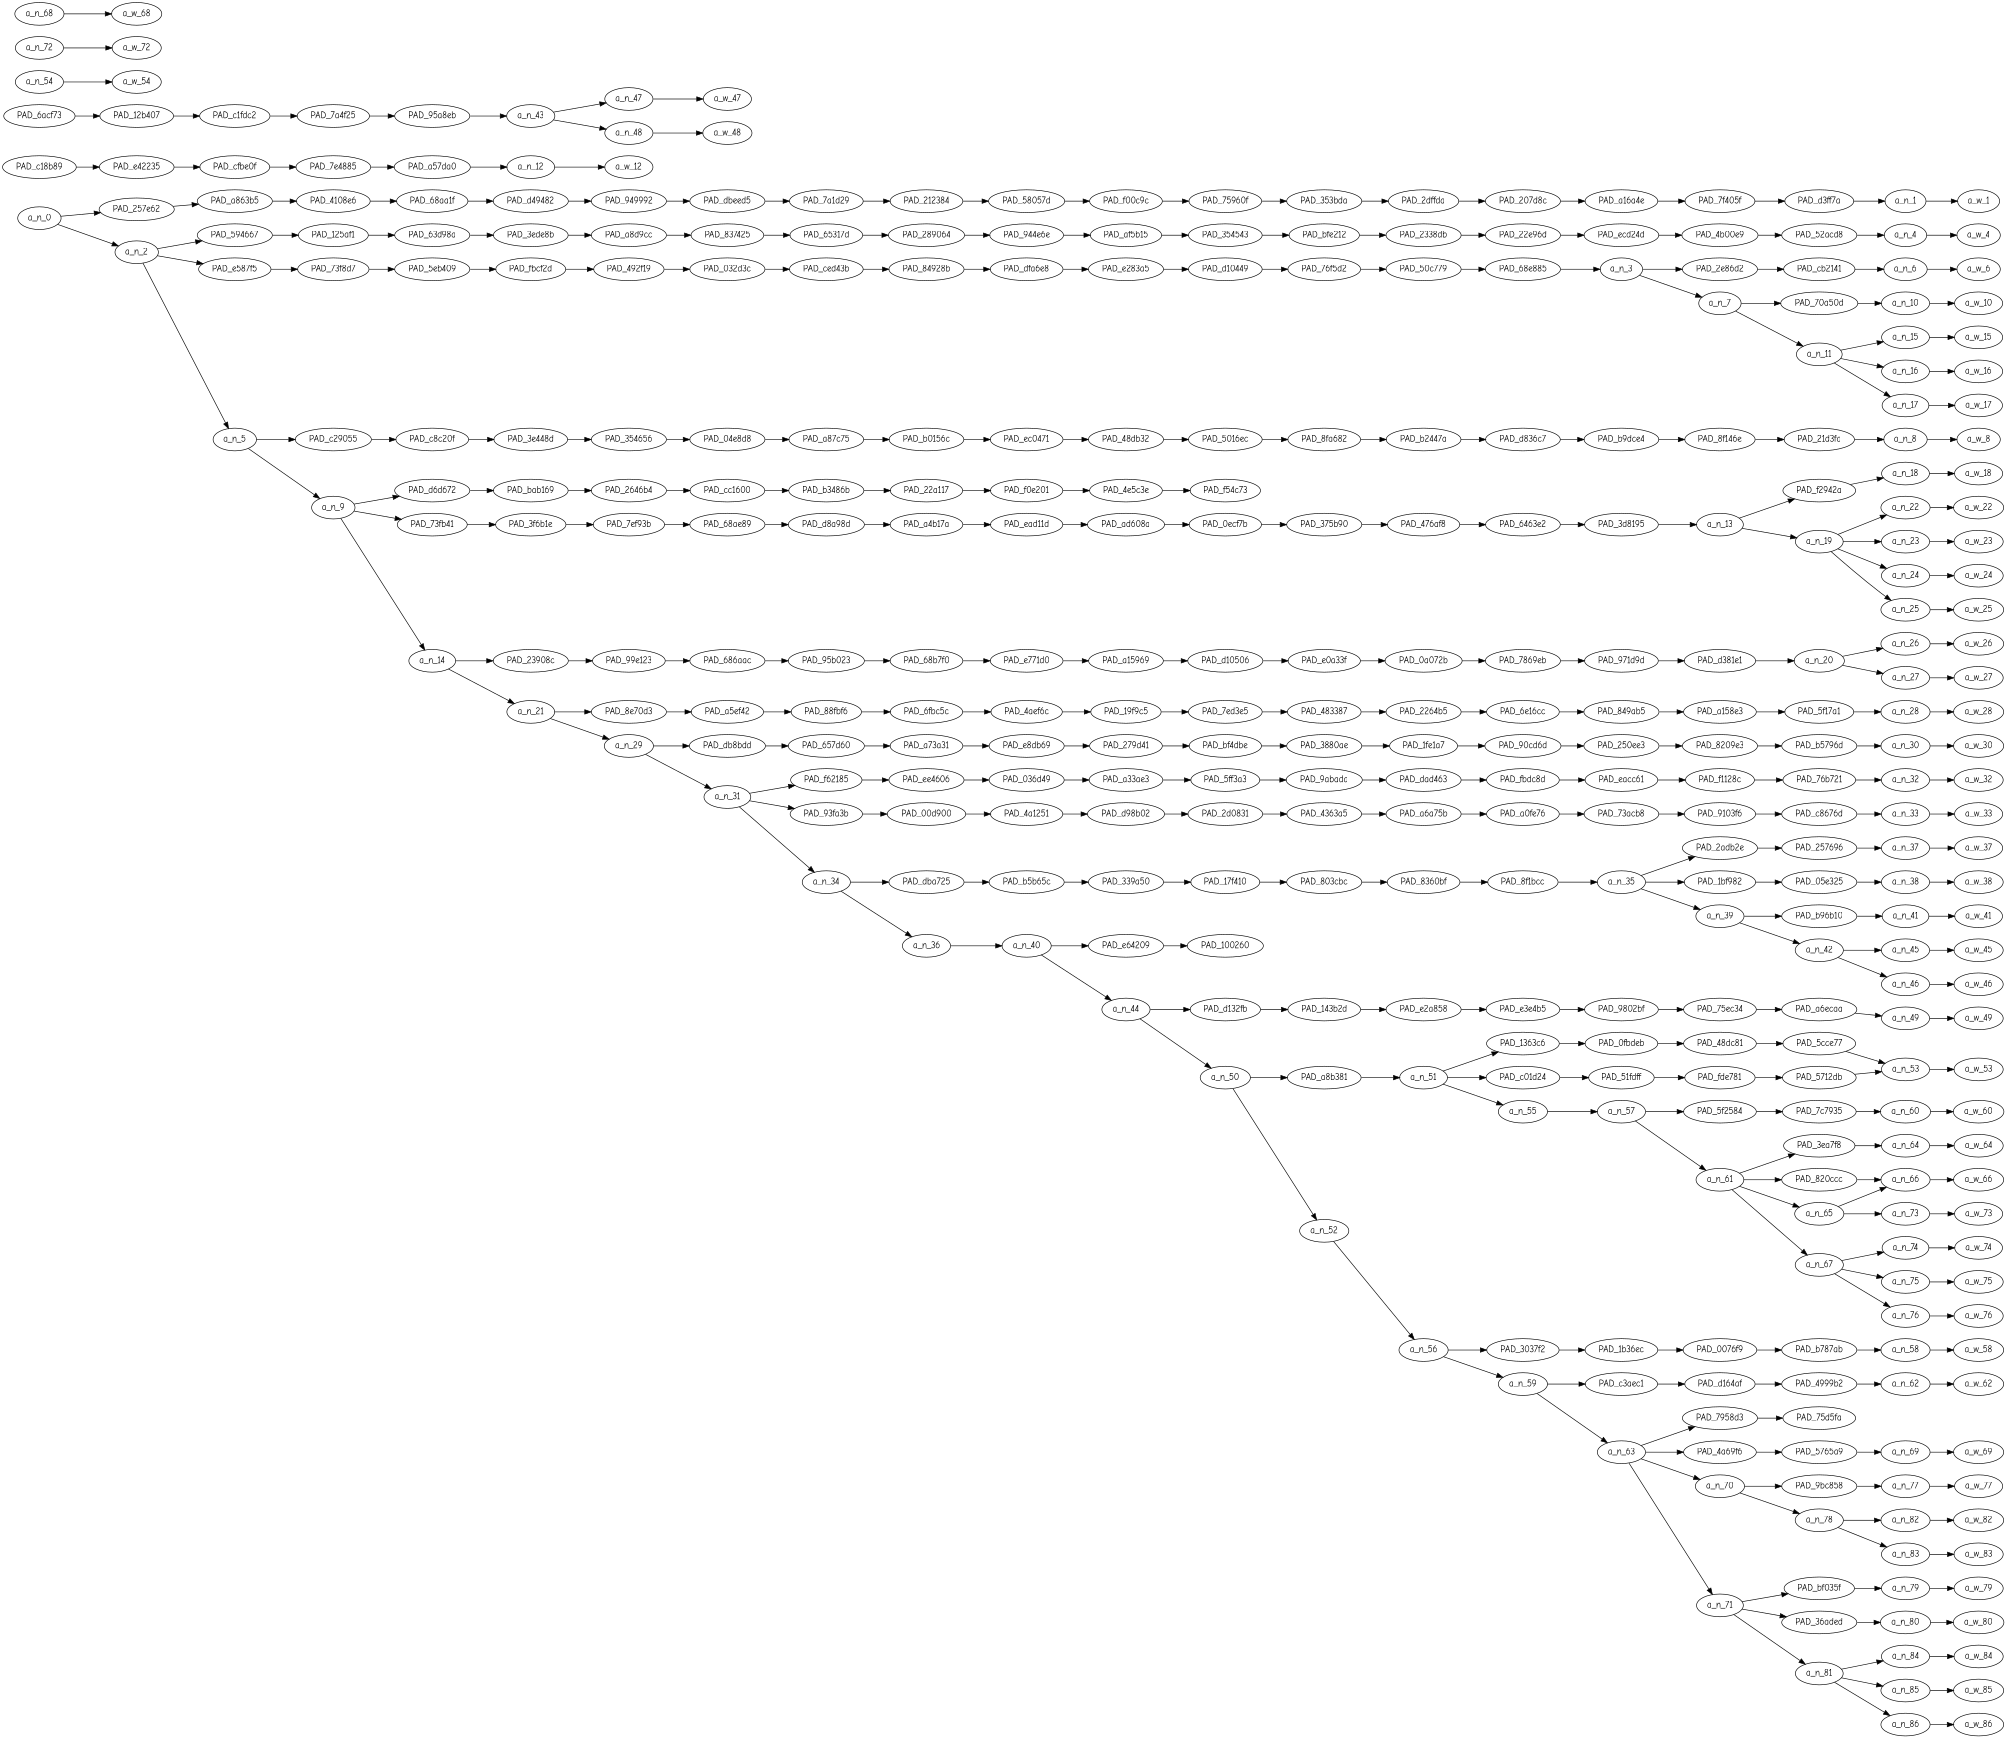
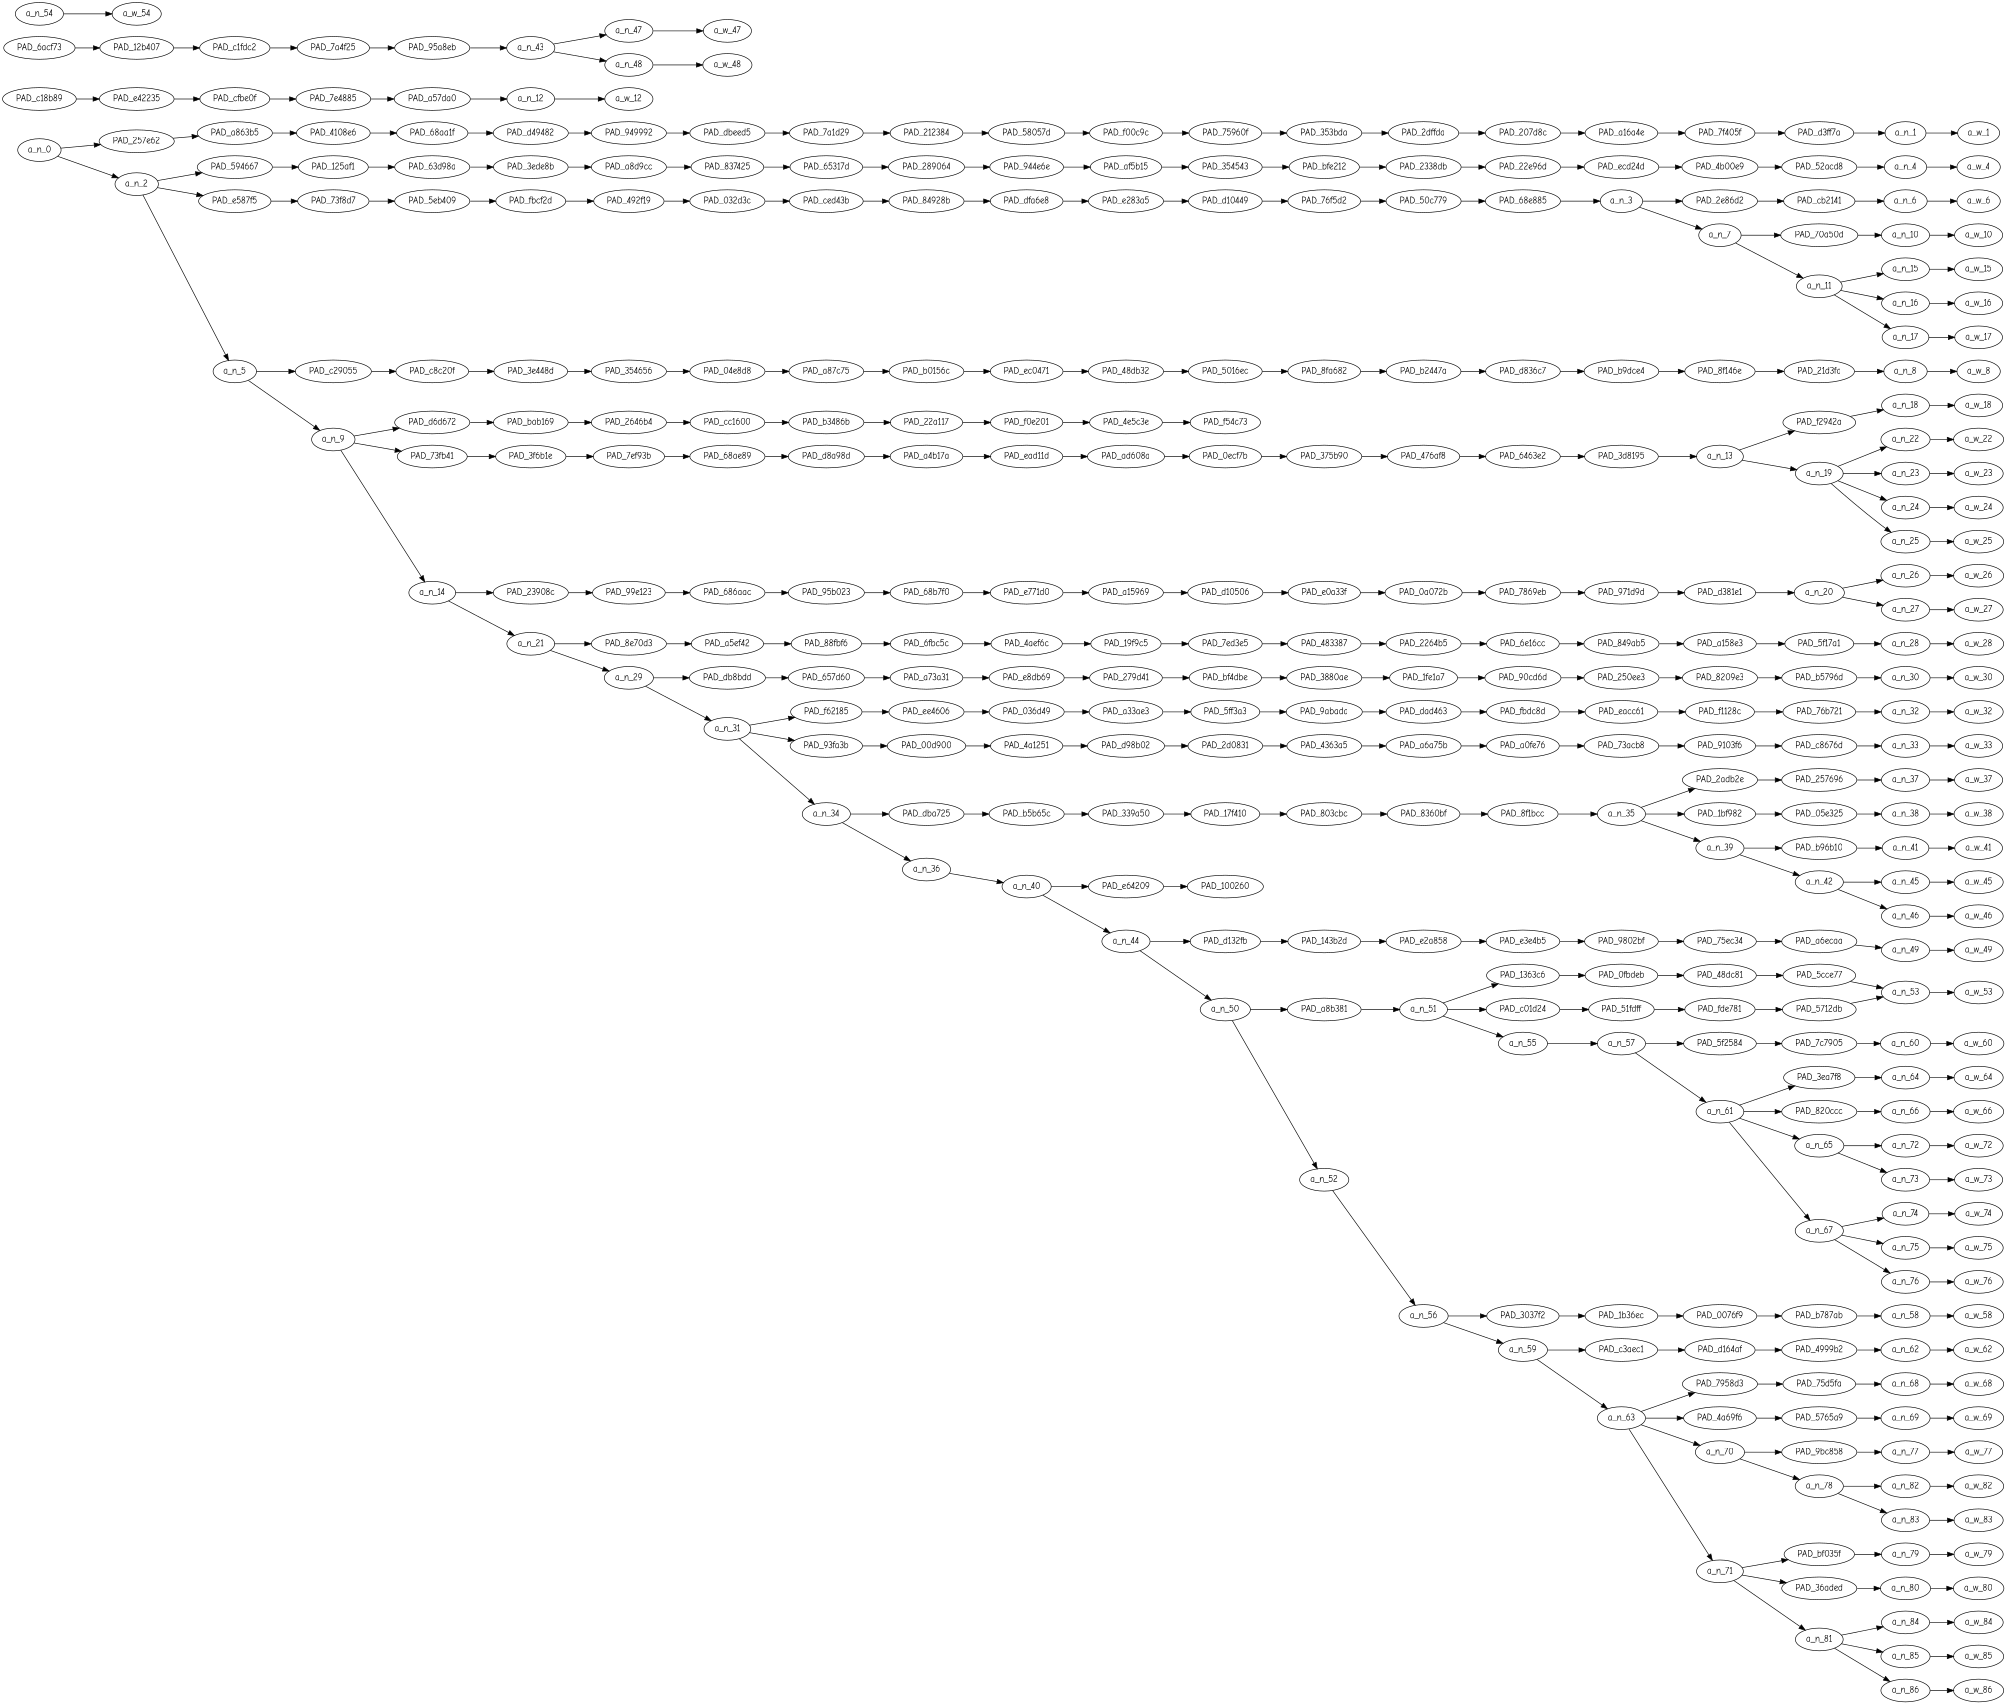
(1819, 1112) -> (1819, 1044)
(1859, 1198) -> (1859, 1146)
none -> (1865, 1384)
